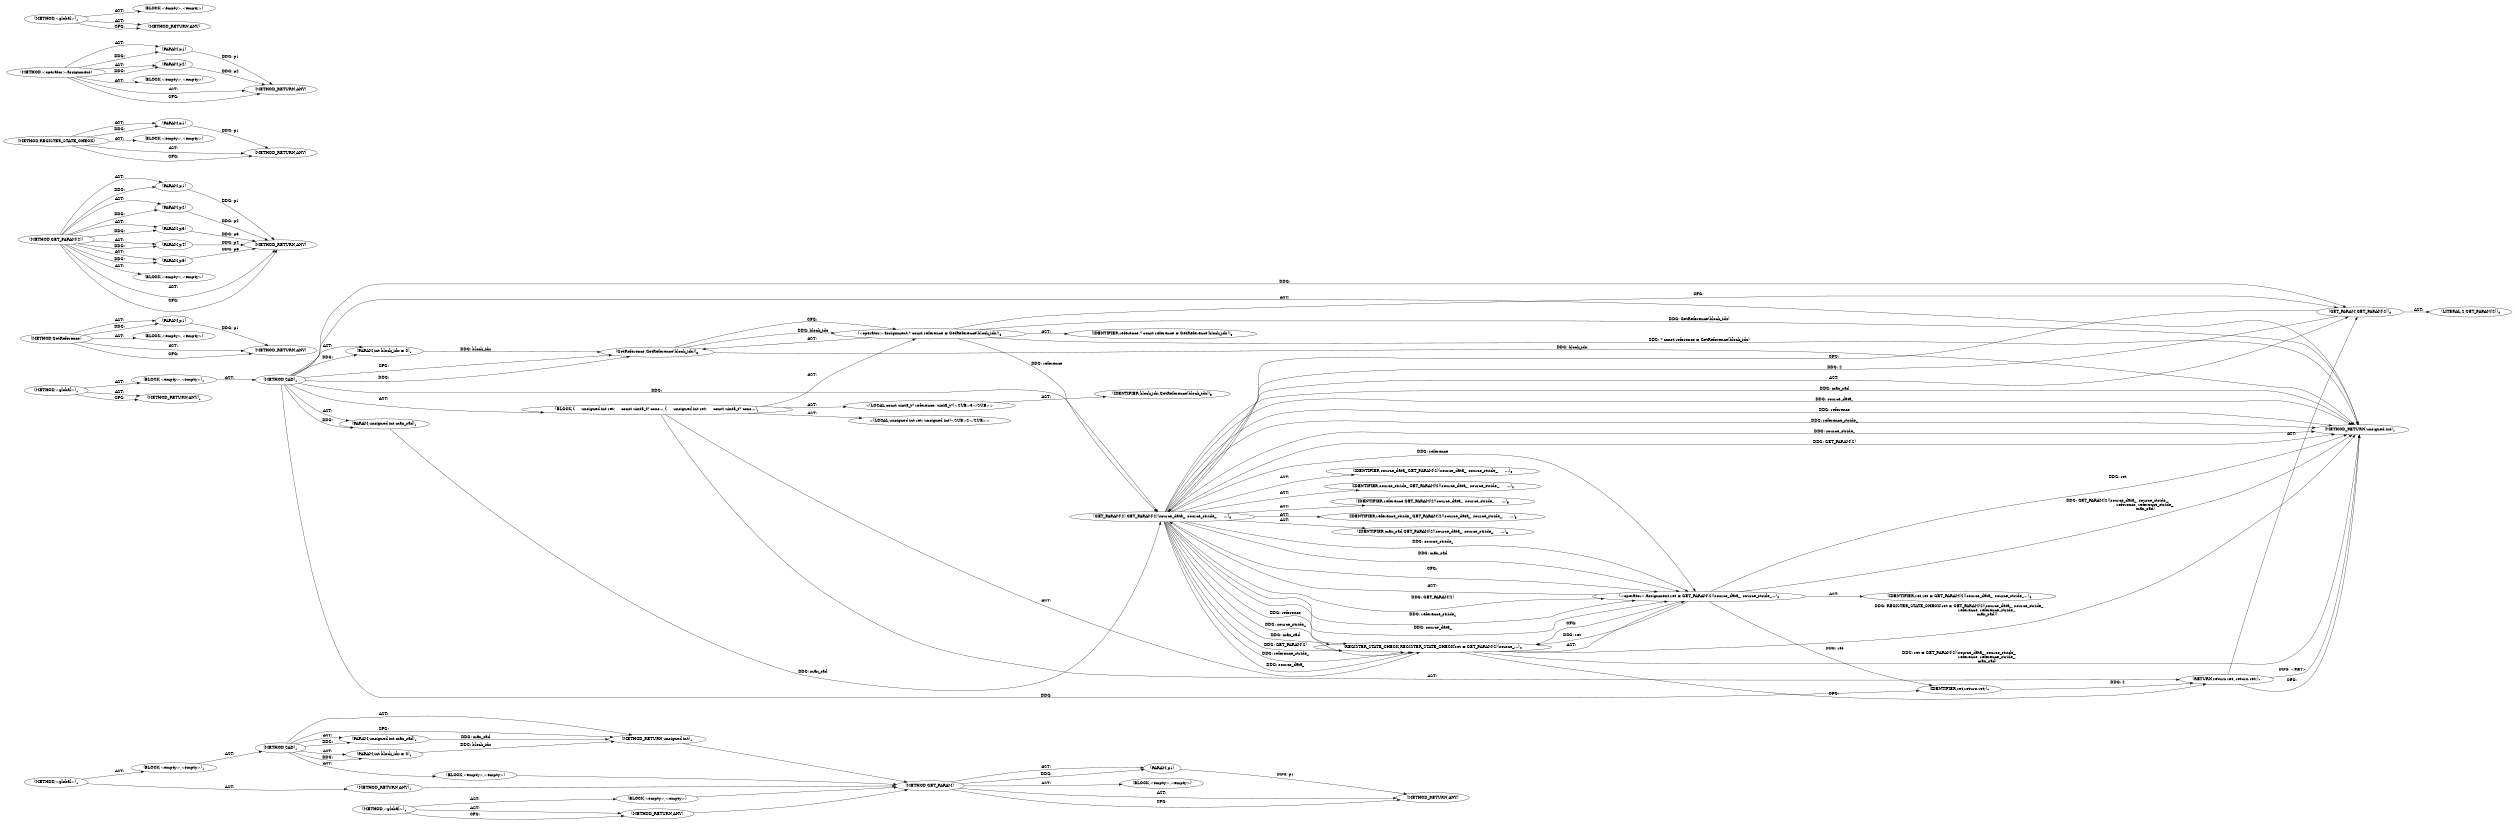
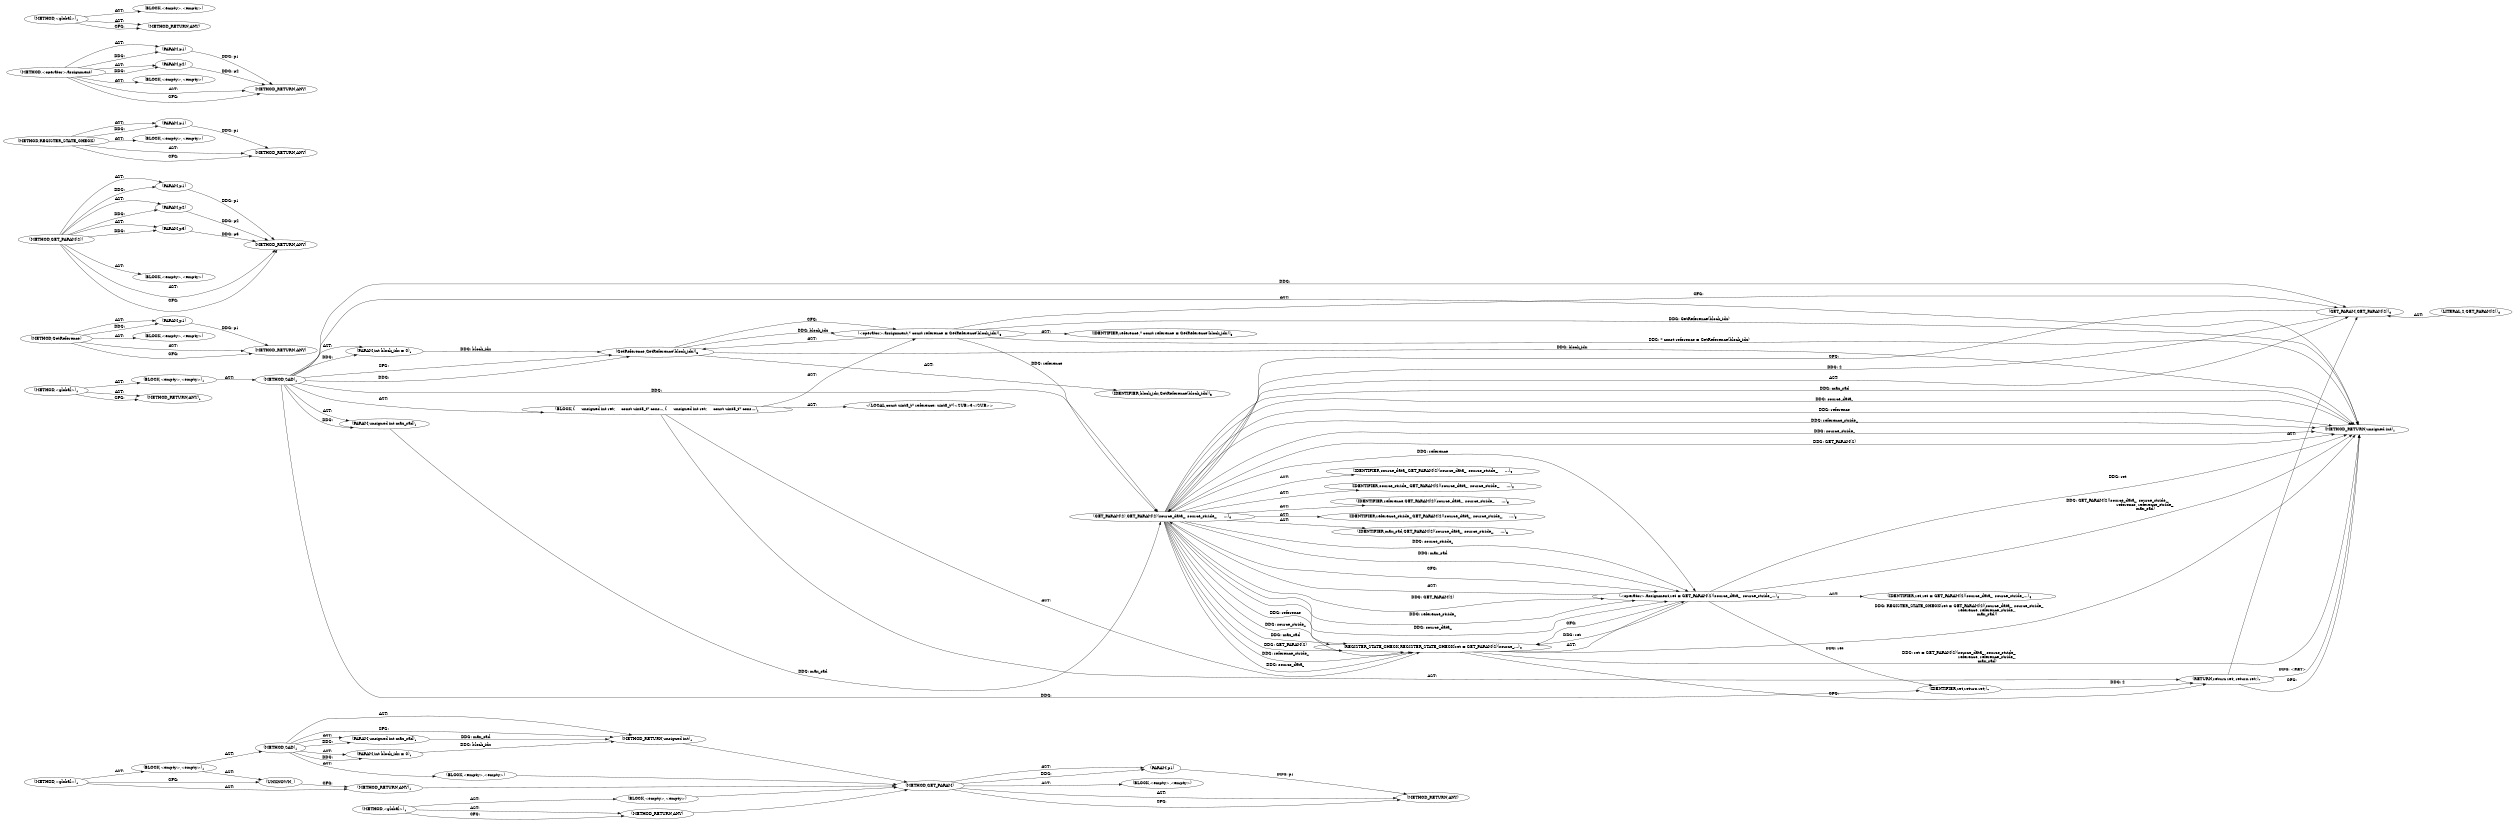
(174, 245) -> none
(174, 261) -> none
(2415, 312) -> (2417, 318)
(1049, 400) -> (906, 373)
(930, 421) -> none
none -> (280, 782)
